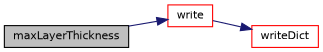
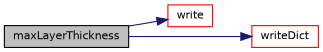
(227, 24) -> (185, 37)
